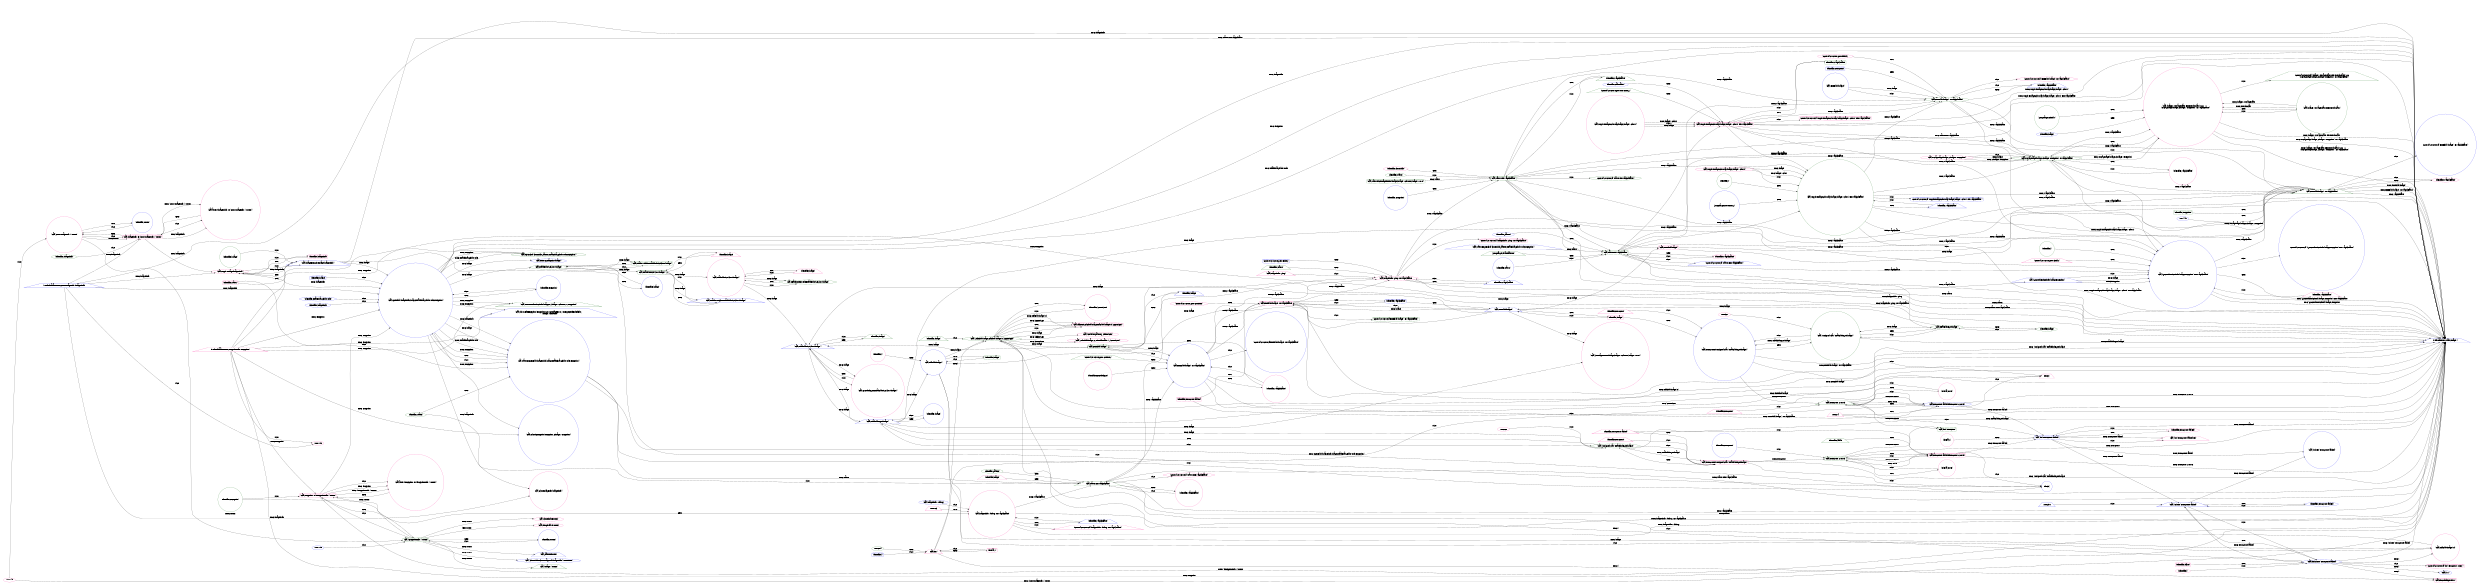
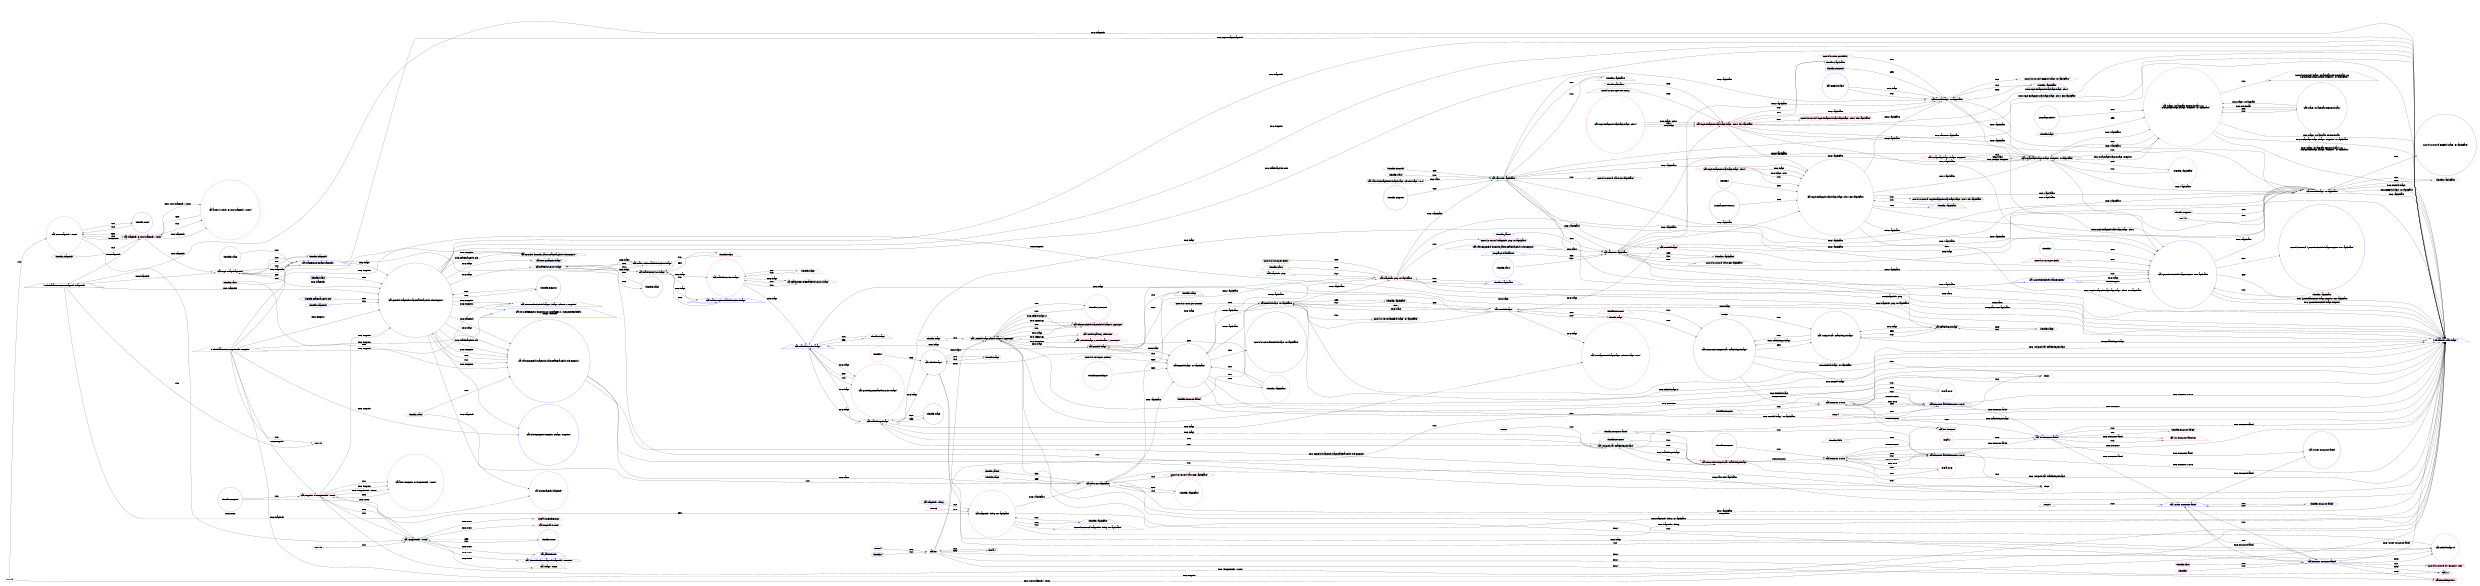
(1230, 38) -> (1230, 38)
(2272, 199) -> none
(230, 210) -> (230, 210)
(549, 519) -> (549, 519)
(467, 528) -> (467, 528)
none -> (1686, 555)
none -> (1690, 562)
(1230, 569) -> (1230, 569)
